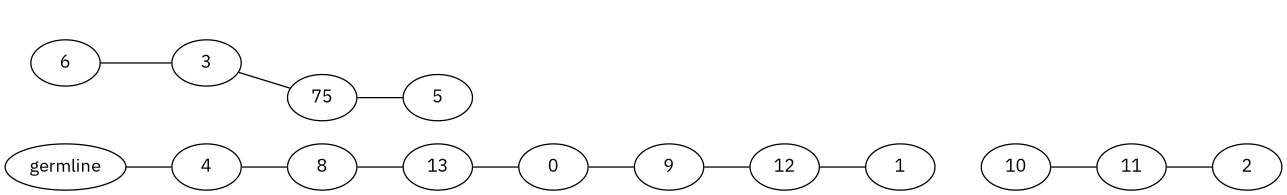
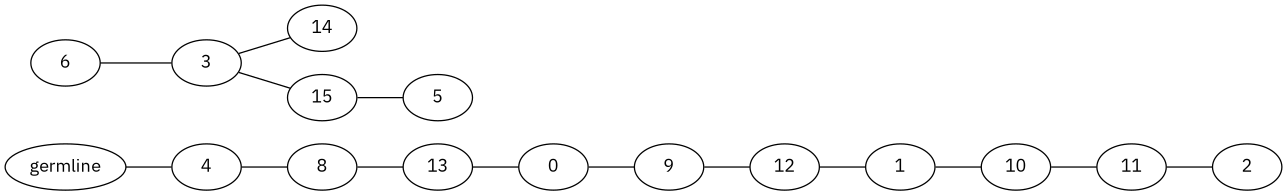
none -> (322, 28)
(322, 98) -> (322, 98)
none -> (958, 167)
